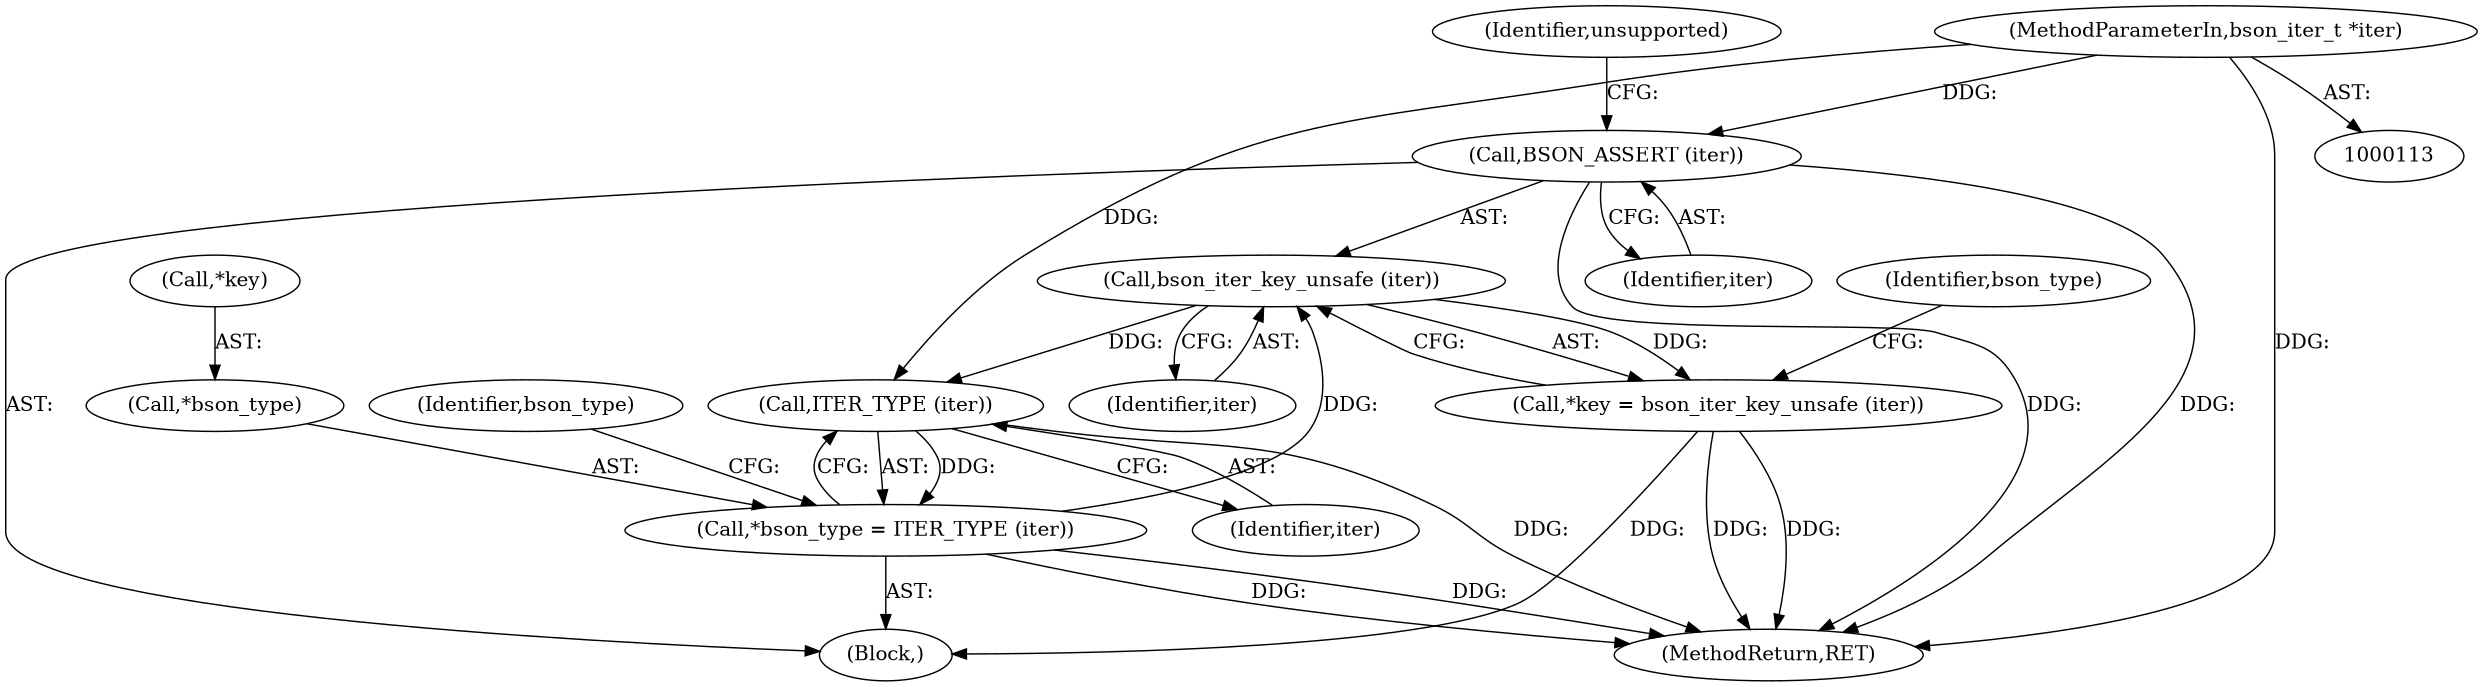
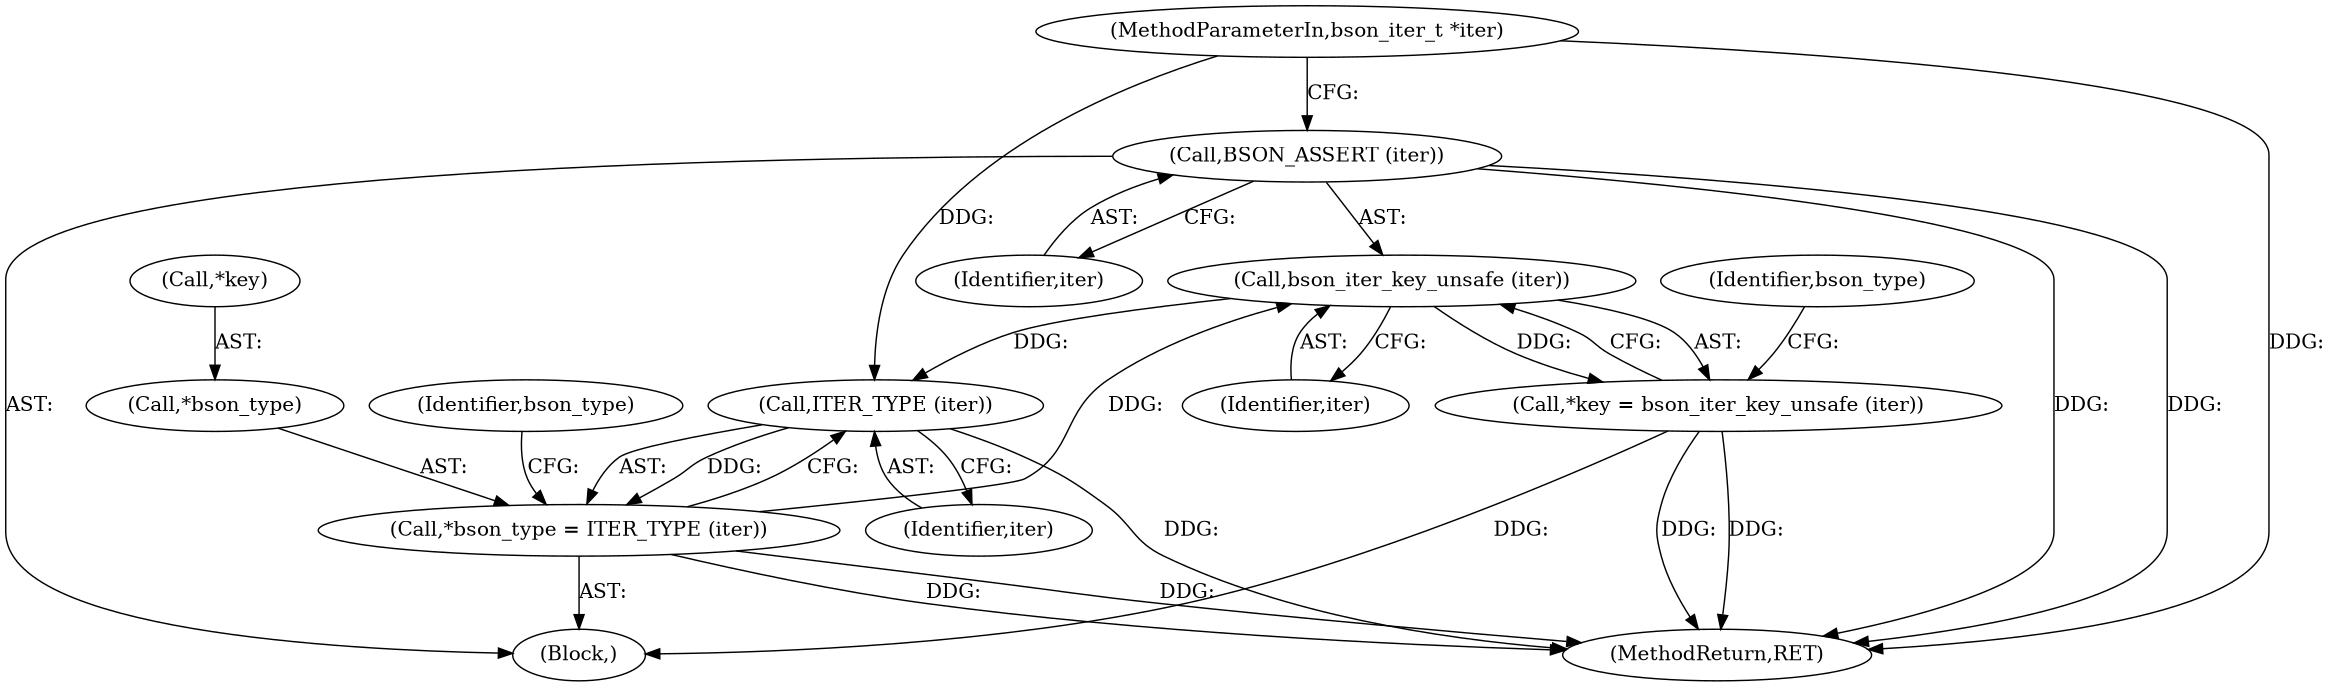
(1607, 32) -> none
(1973, 94) -> (1337, 94)
(2389, 156) -> none
